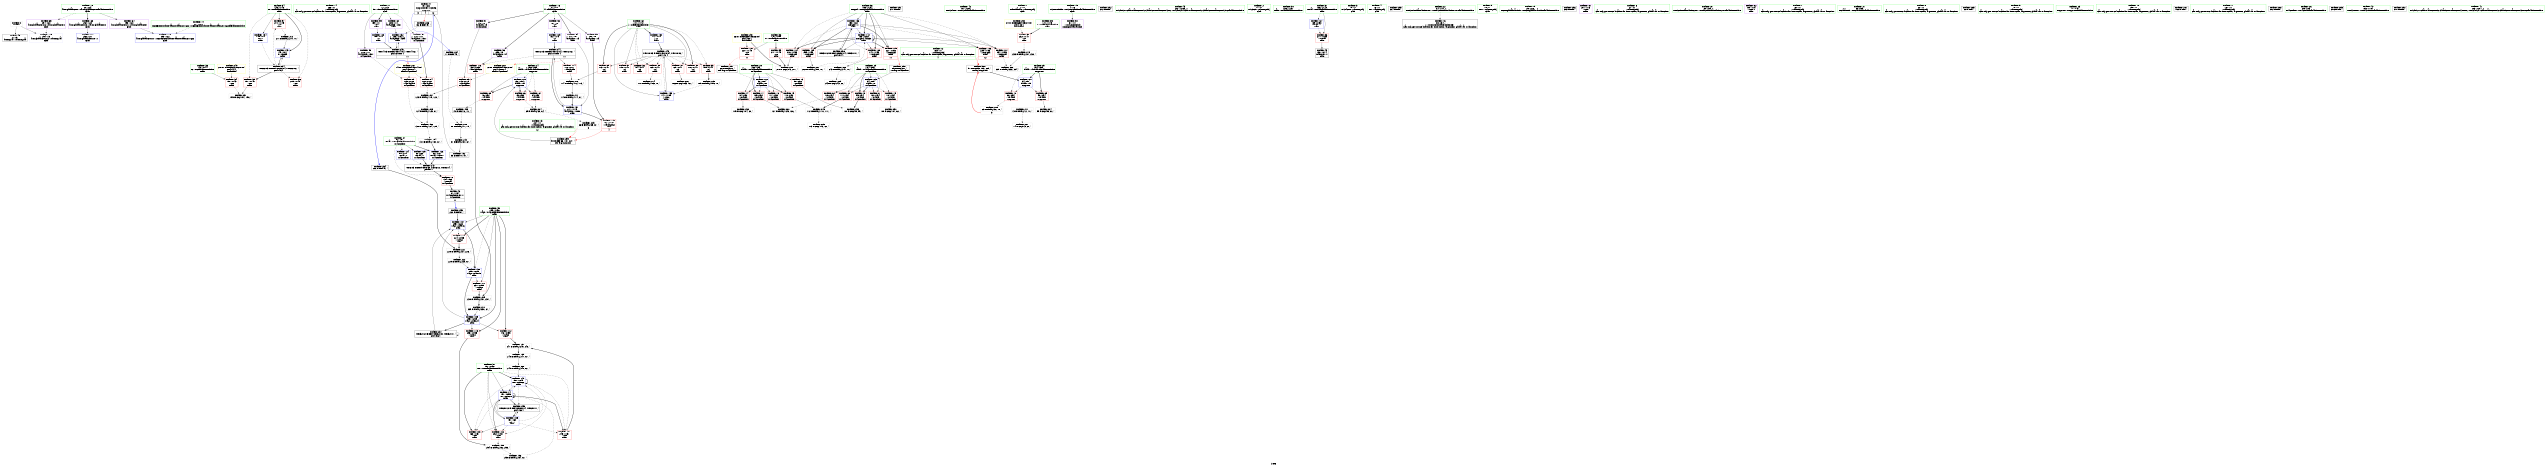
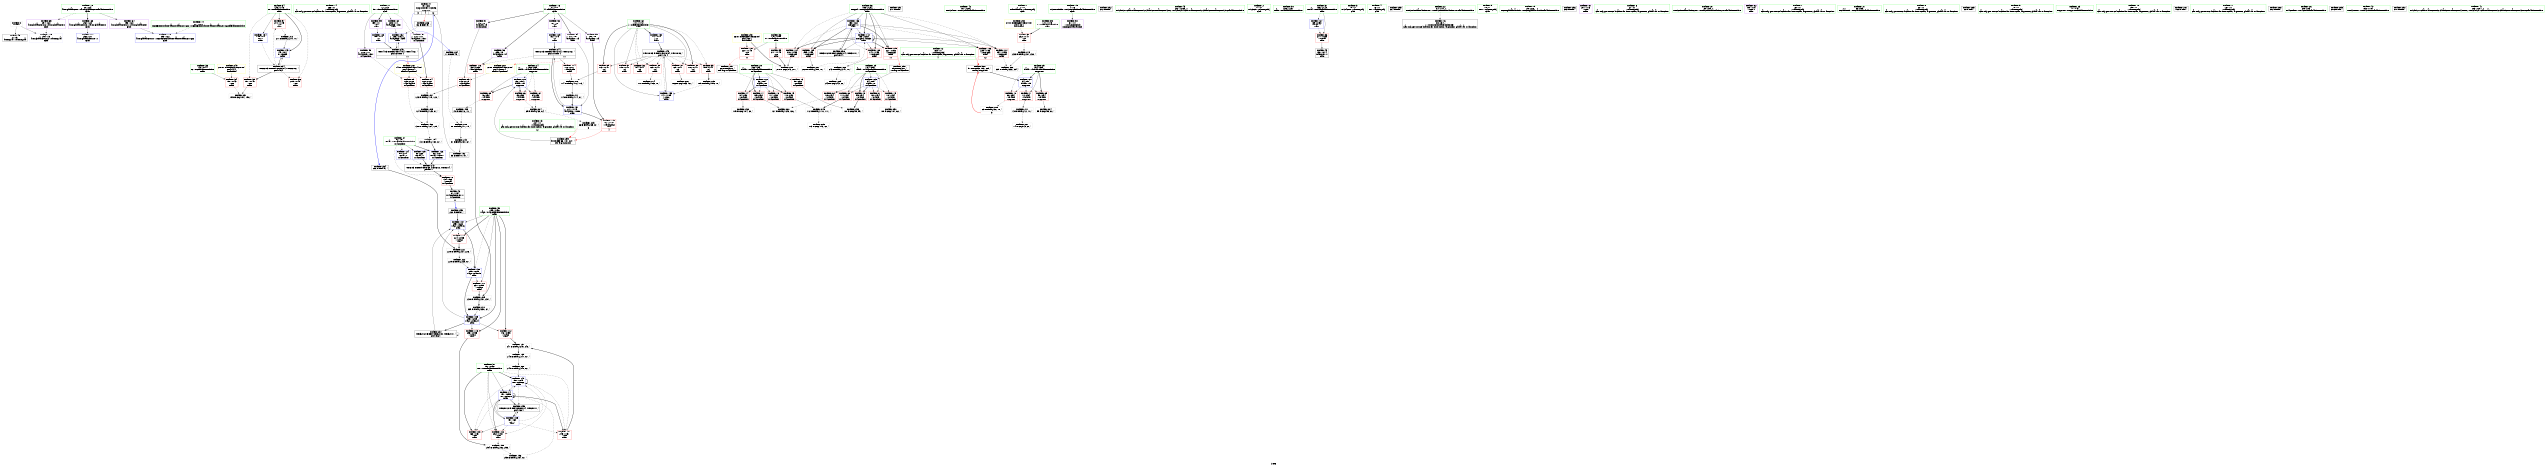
none -> (1026, 96)
